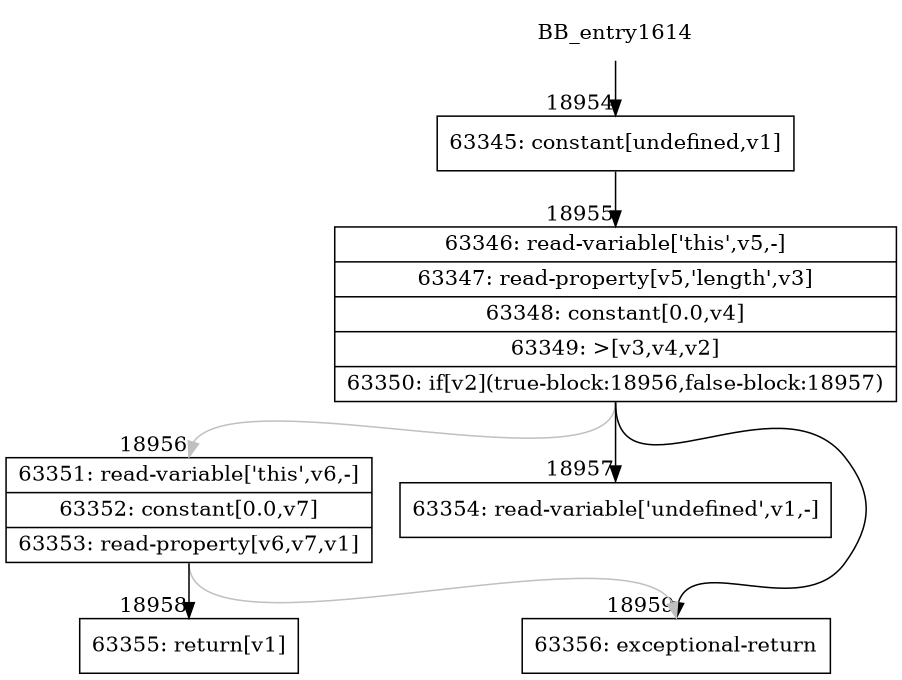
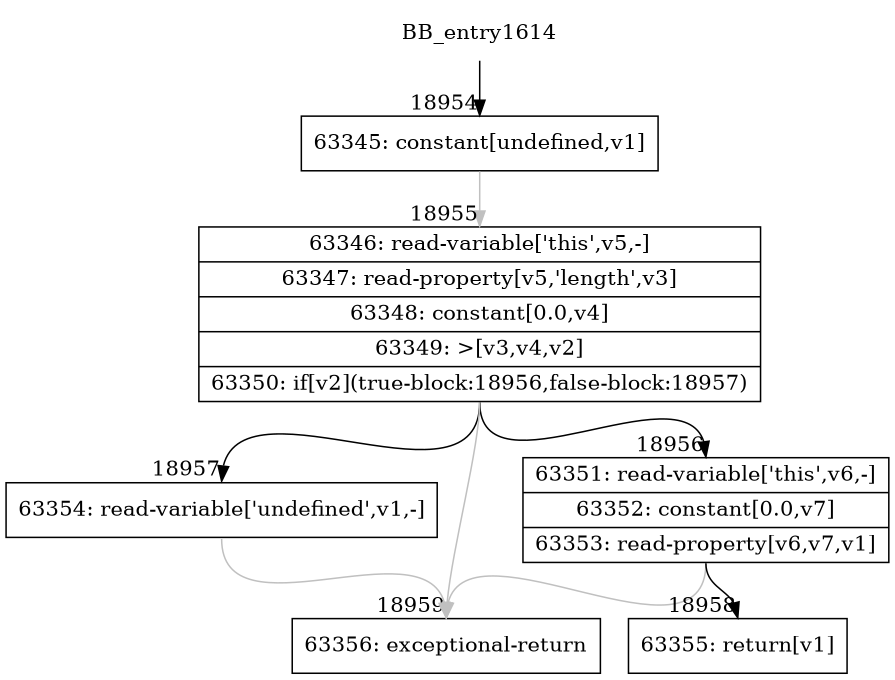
(616, 191) -> (480, 191)
(410, 430) -> (585, 431)
(854, 471) -> (465, 503)
none -> (326, 579)
